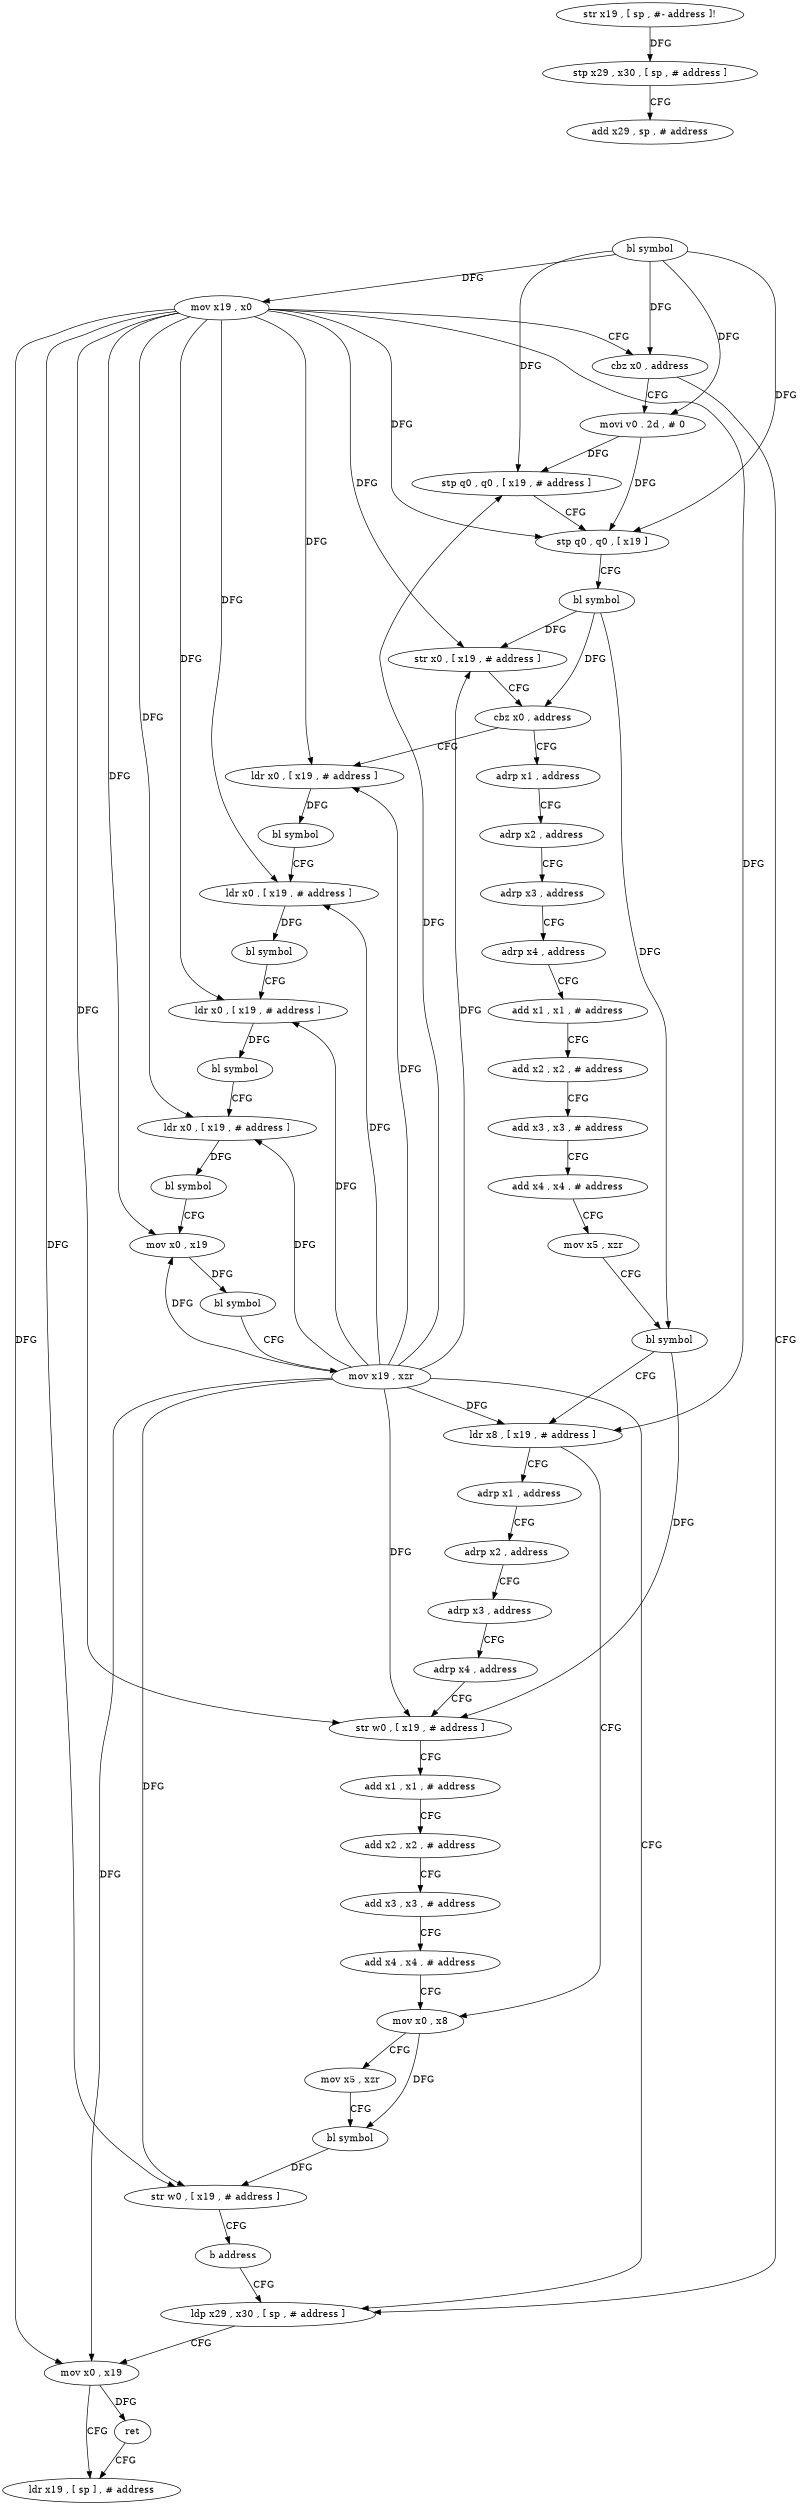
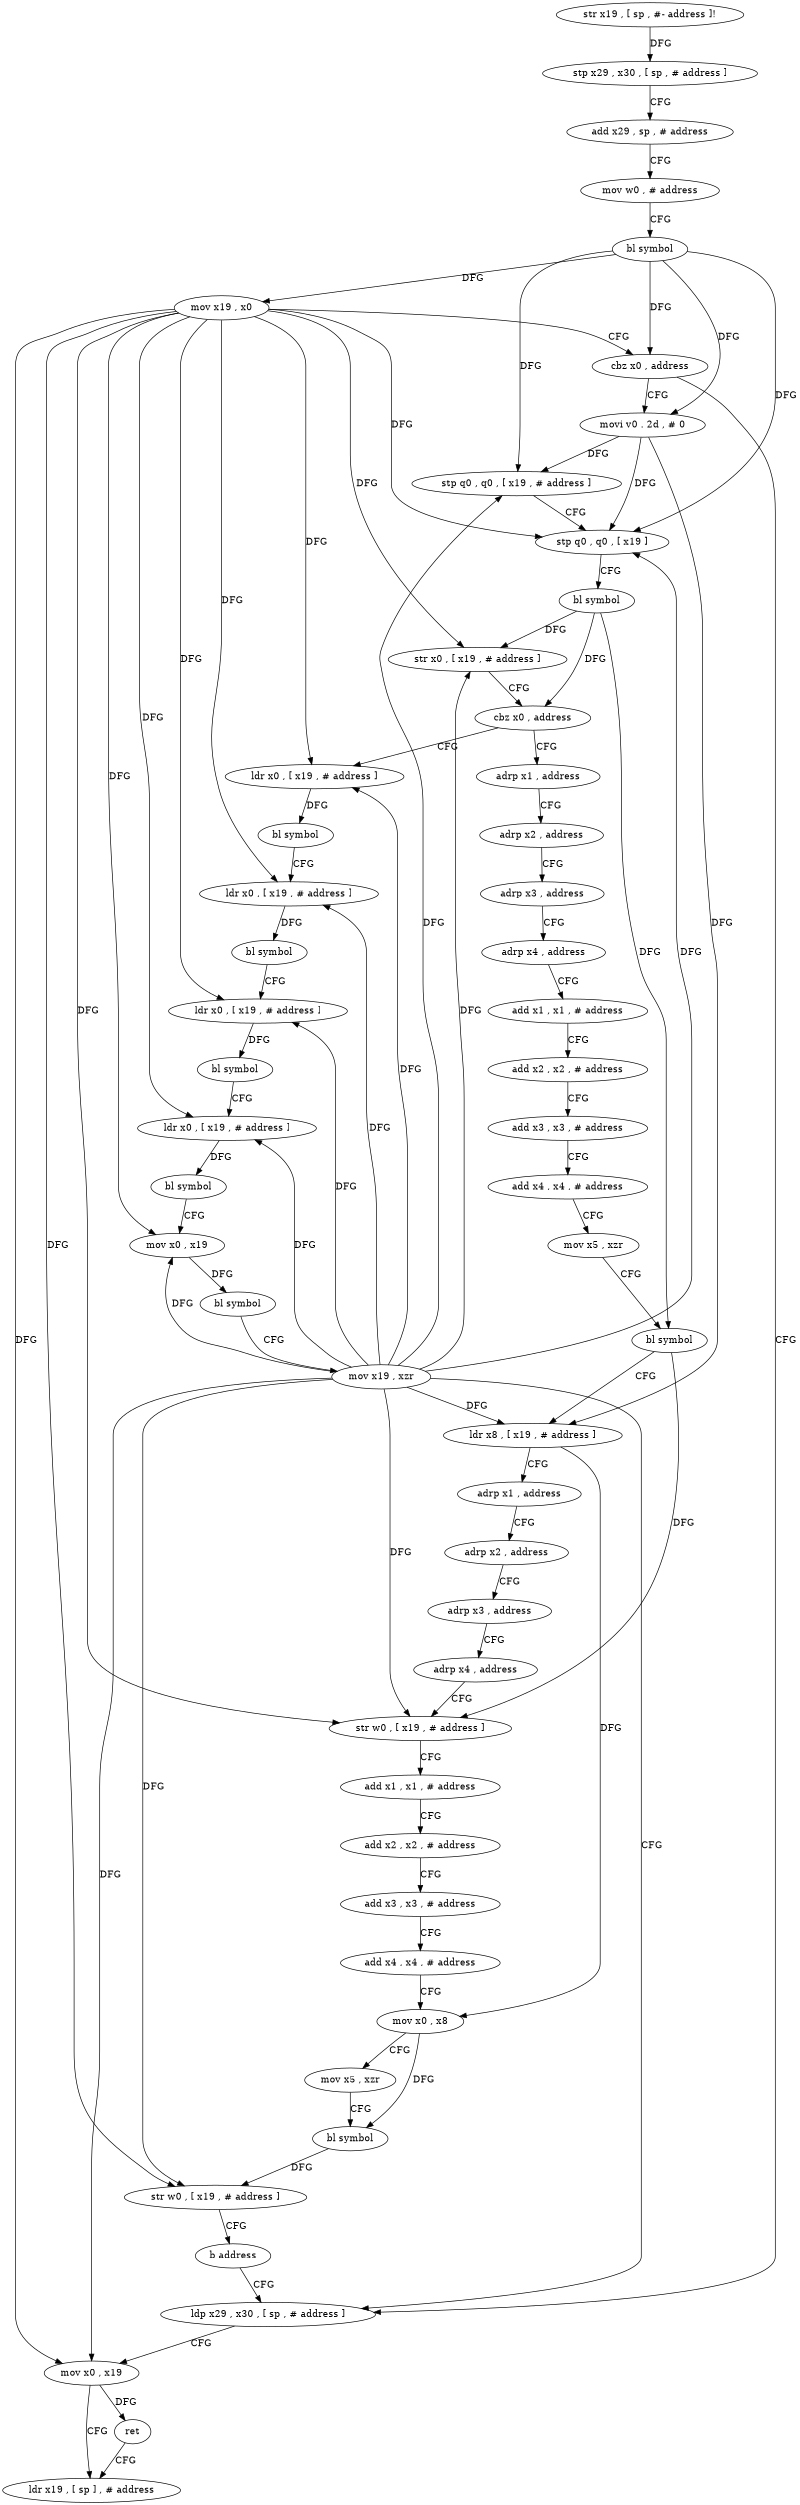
none -> (650, 191)
(743, 724) -> (717, 969)
none -> (692, 1054)
(611, 1728) -> (611, 1728)
